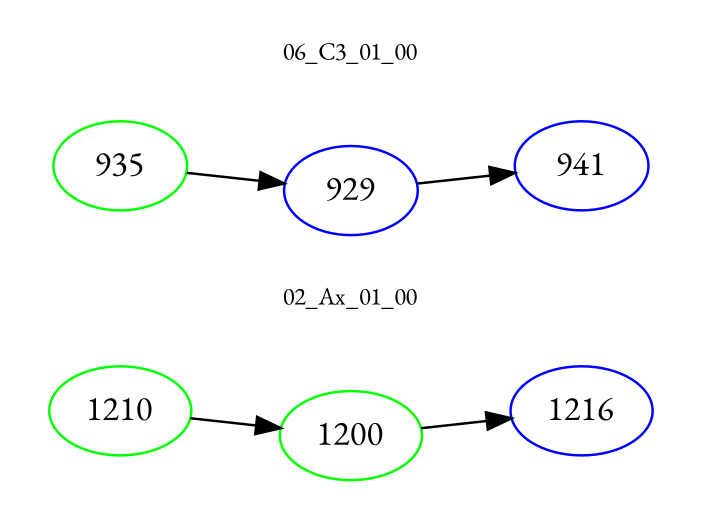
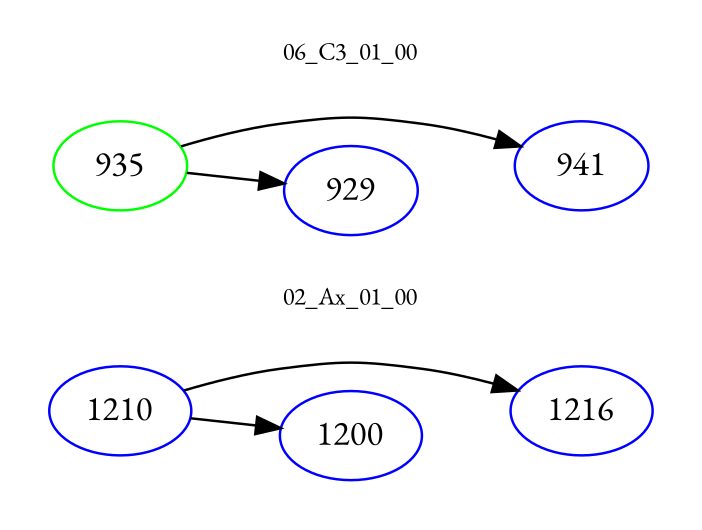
(454, 180) -> (339, 118)
(120, 411) -> (120, 411)
(454, 425) -> (338, 363)
(351, 436) -> (351, 436)
